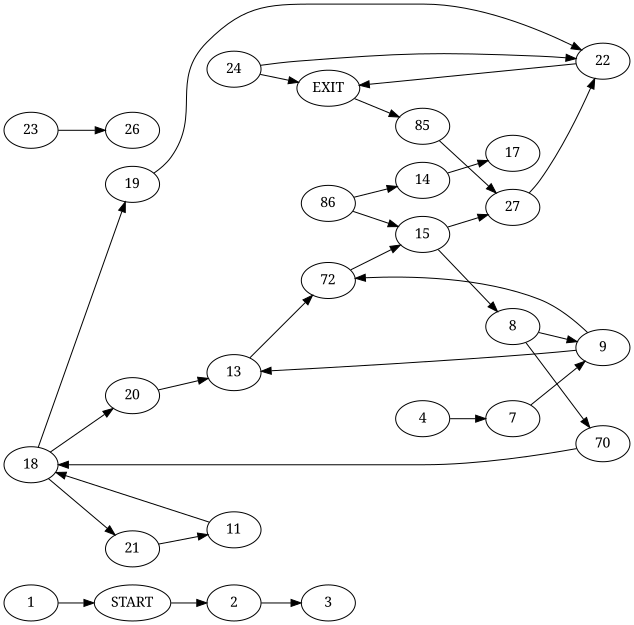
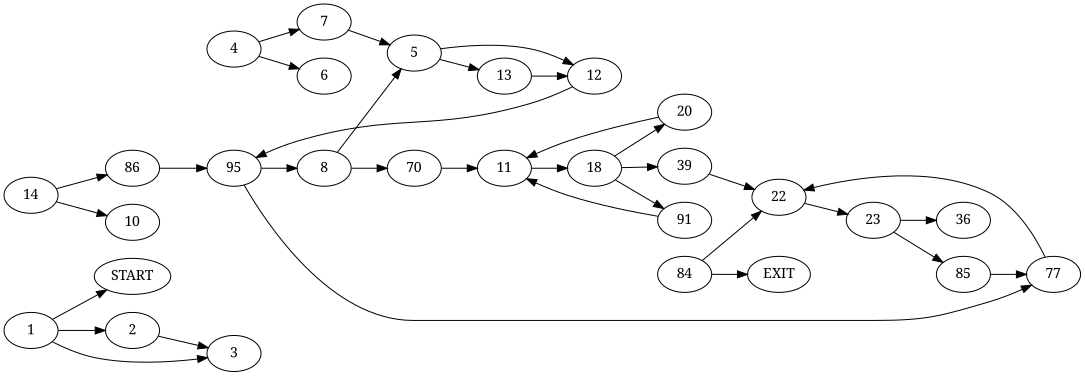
(234, 69) -> (685, 274)
(473, 74) -> (821, 208)
none -> (324, 76)
(372, 106) -> (914, 245)
(133, 130) -> (963, 220)
(513, 153) -> (133, 222)
(133, 184) -> (685, 166)
(371, 193) -> (77, 183)
(513, 207) -> (1054, 274)
(423, 234) -> (234, 168)
(328, 280) -> (595, 76)
(603, 348) -> (414, 53)
none -> (123, 361)
(178, 385) -> (596, 132)
(323, 465) -> (454, 168)
(133, 549) -> (685, 220)
(184, 603) -> (77, 330)
